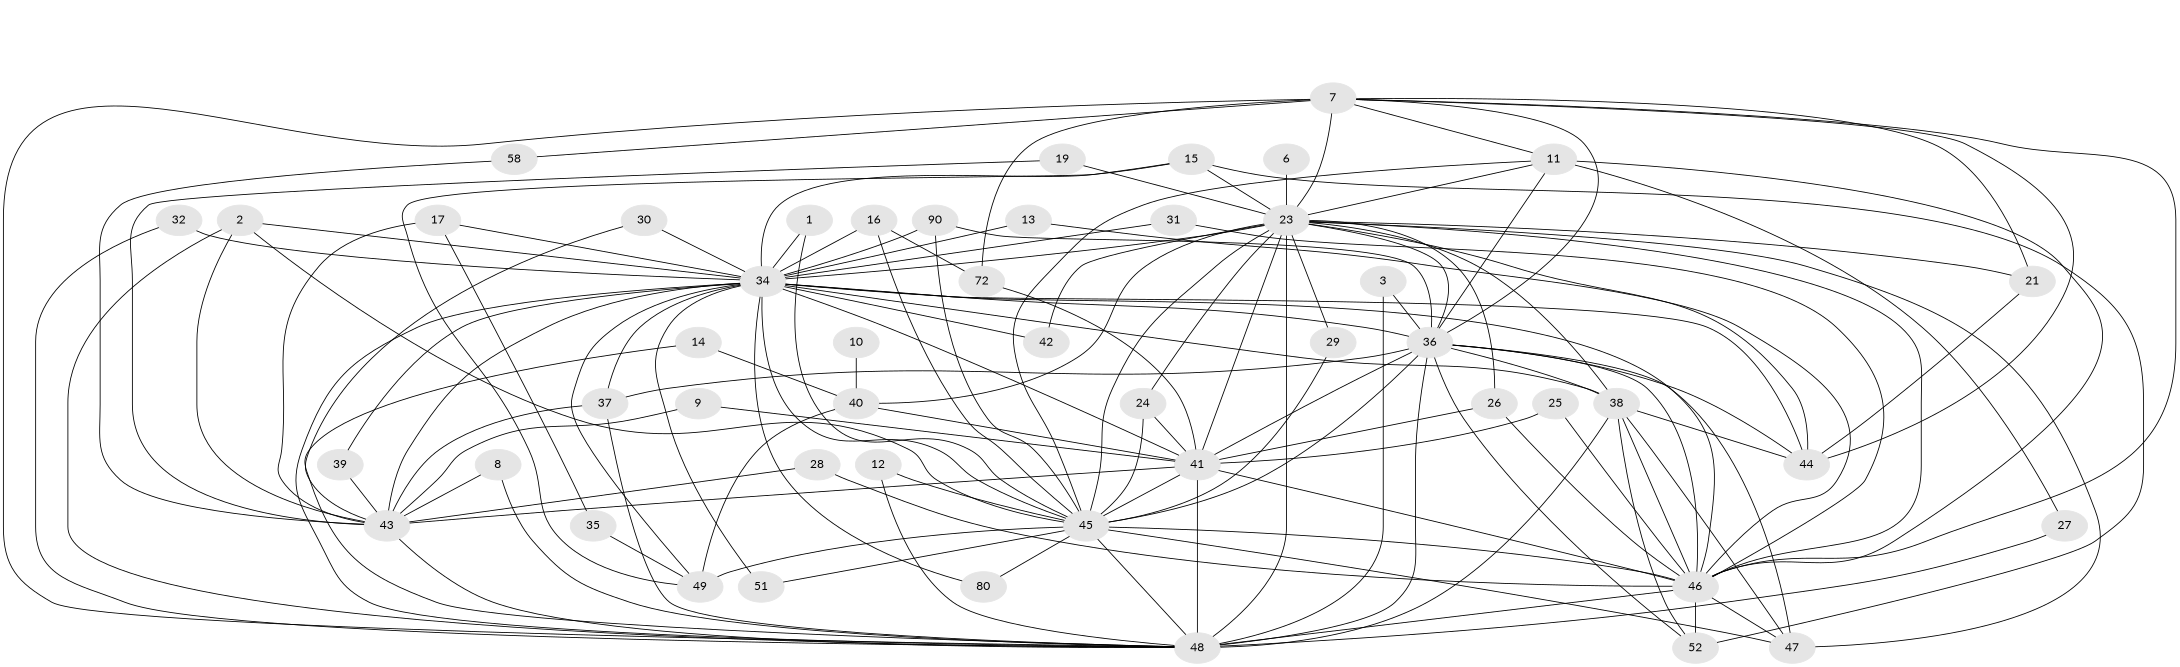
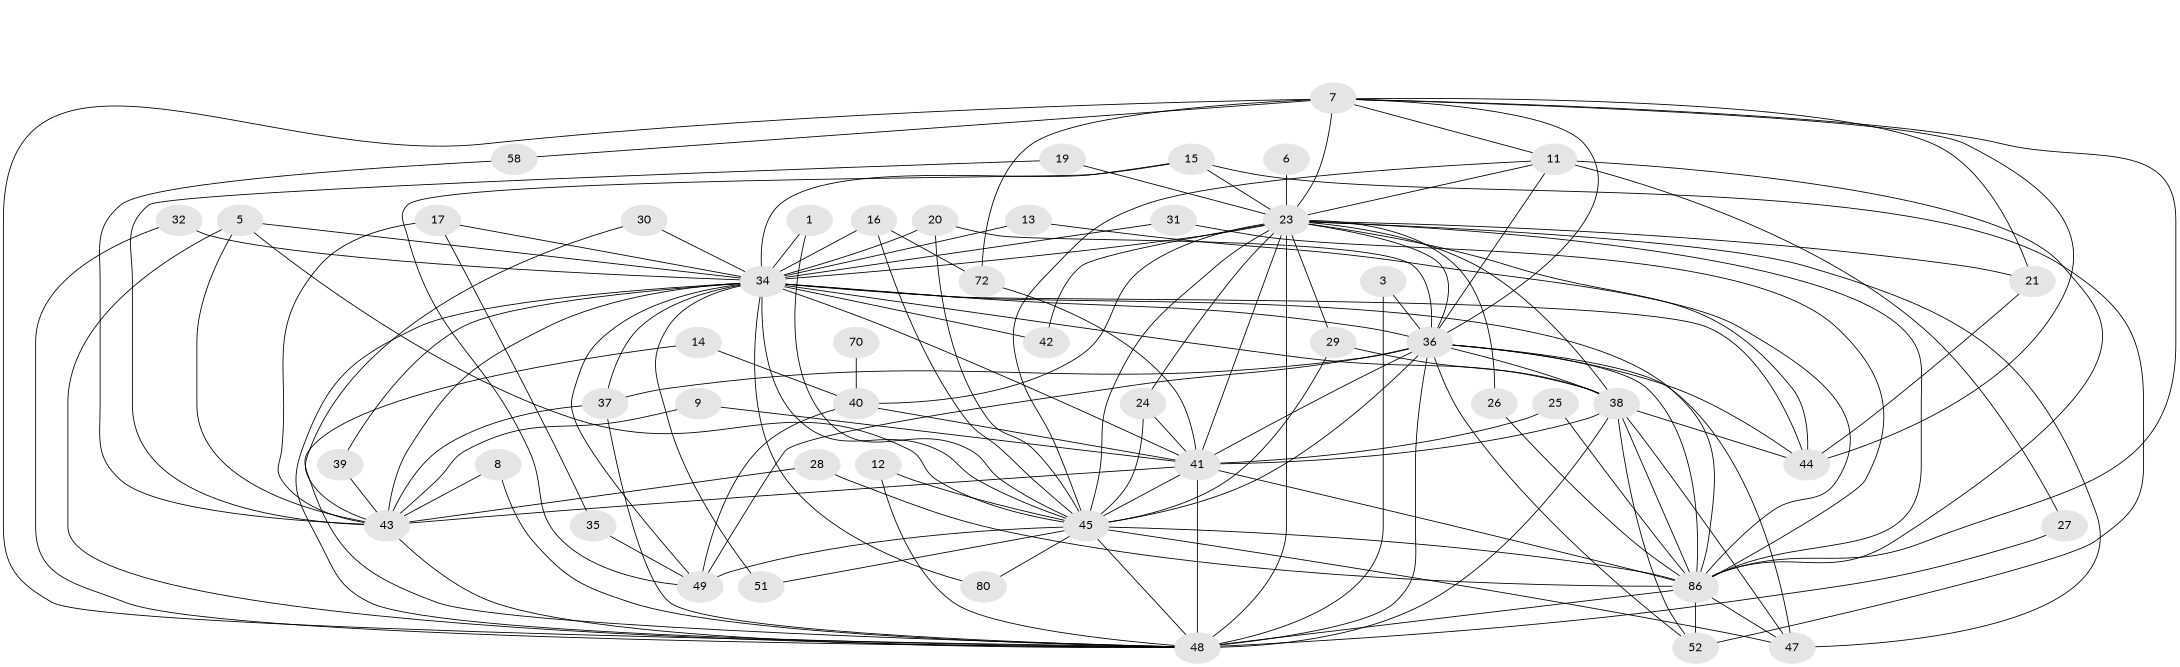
(240, 220) -> (240, 220)
(935, 220) -> (935, 220)
(856, 343) -> (856, 343)
none -> (1478, 368)
none -> (1024, 401)
(1346, 434) -> (1421, 450)
(1696, 587) -> (1696, 587)
